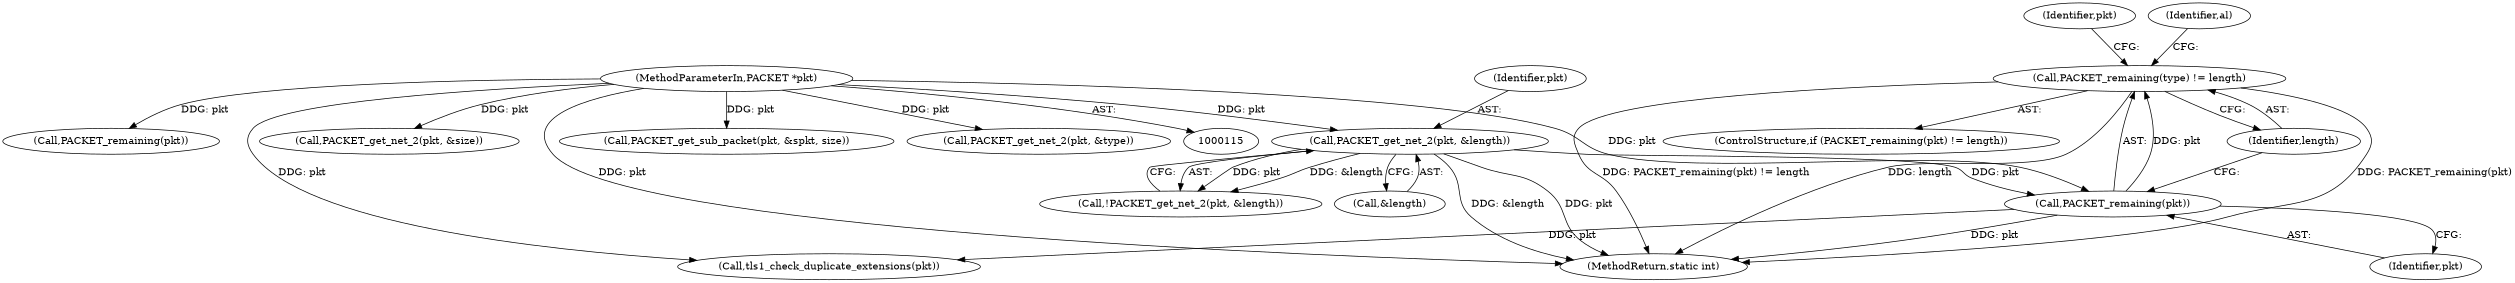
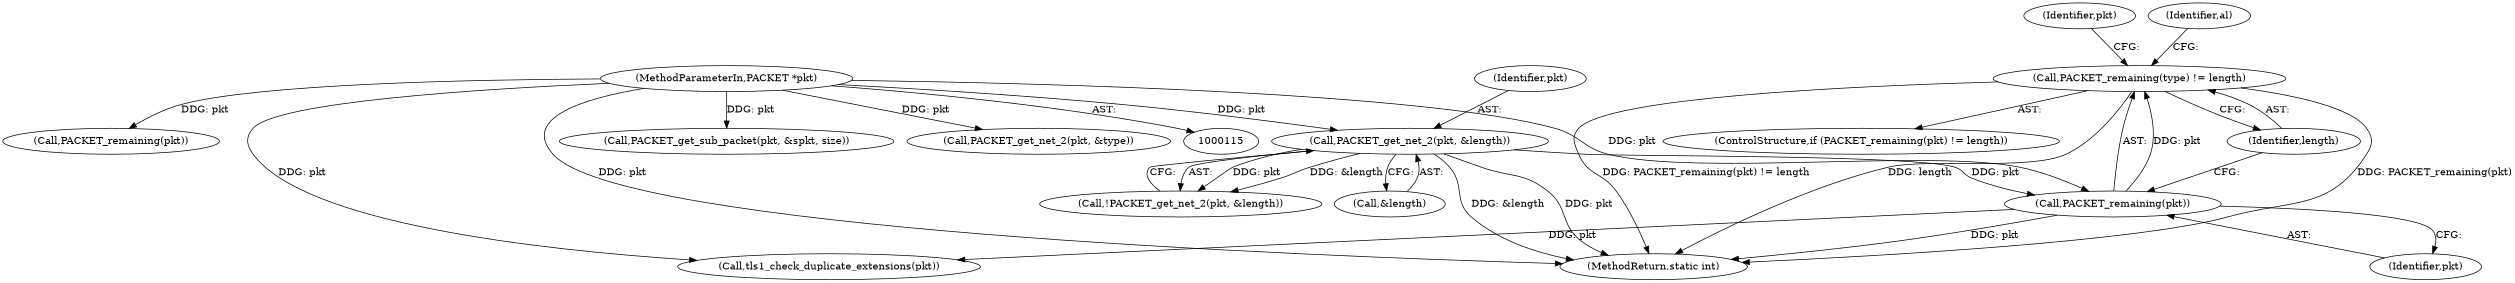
(389, 141) -> none
